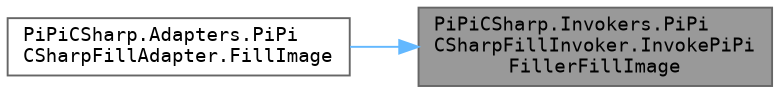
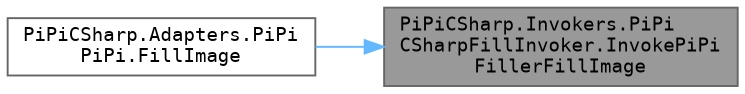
(179, 47) -> (161, 47)
